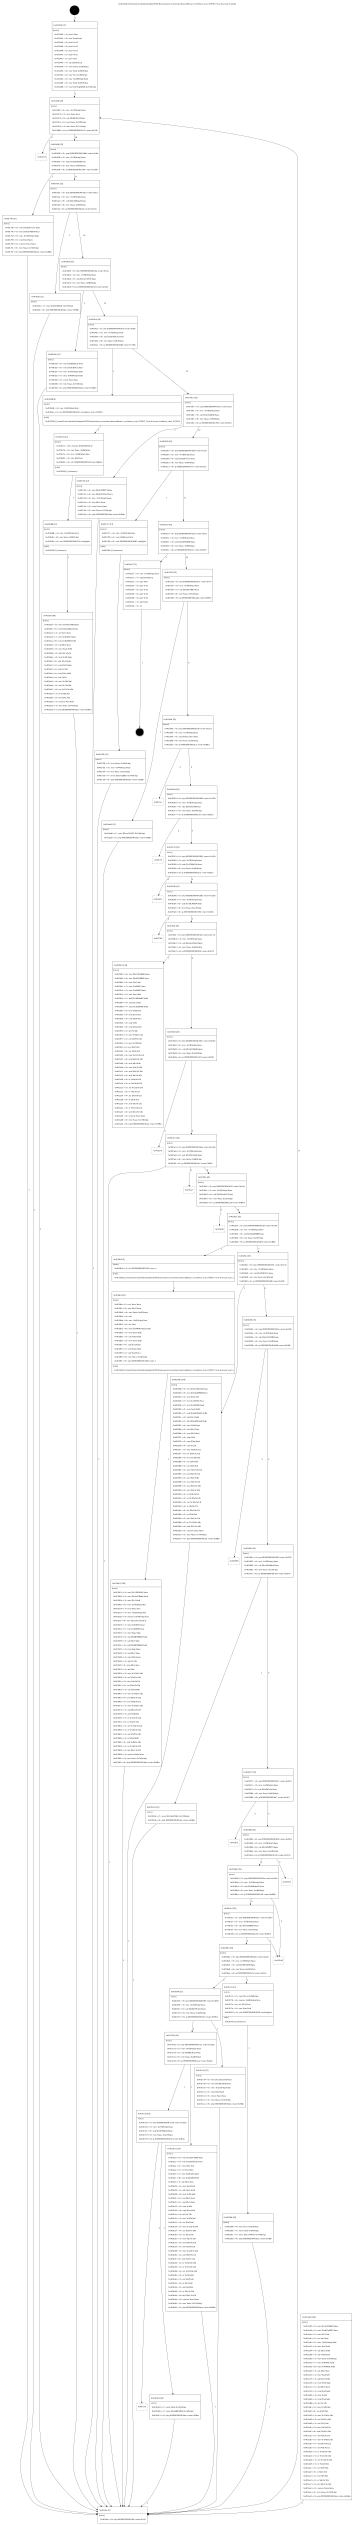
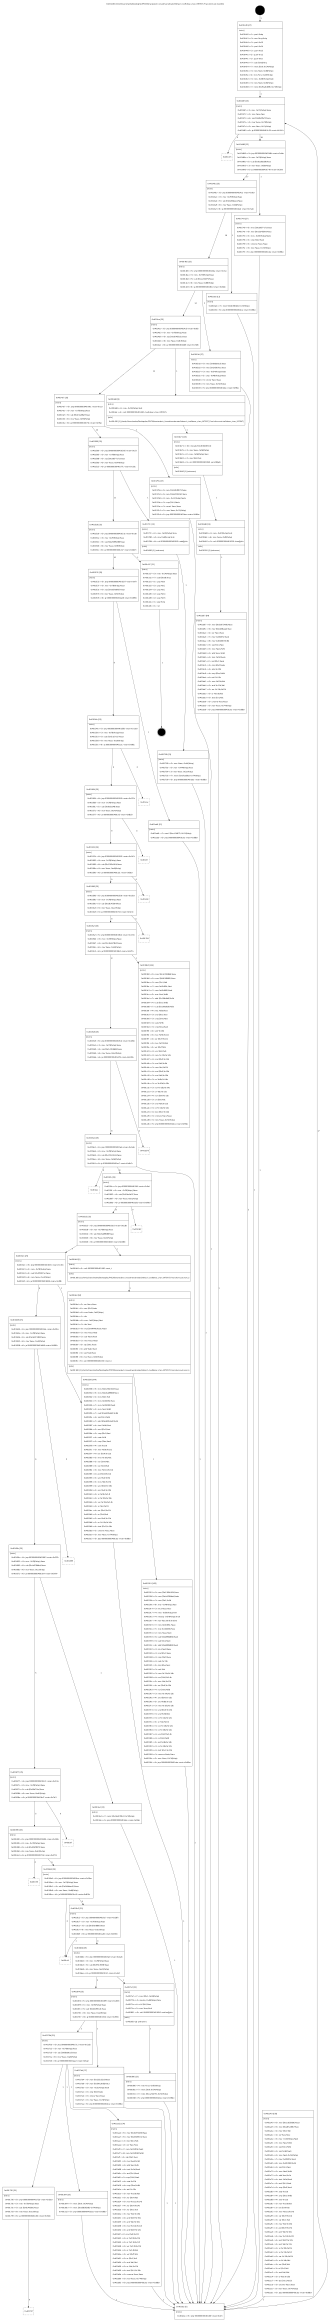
(161, 2268) -> (68, 2128)
